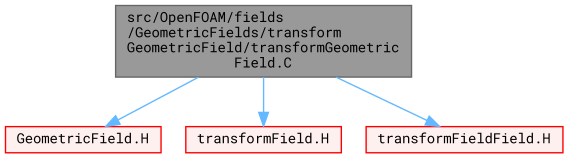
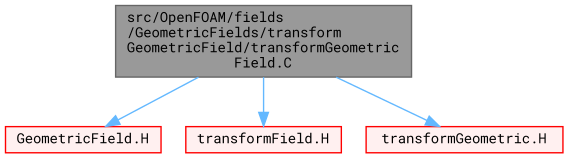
(465, 140) -> (465, 140)
